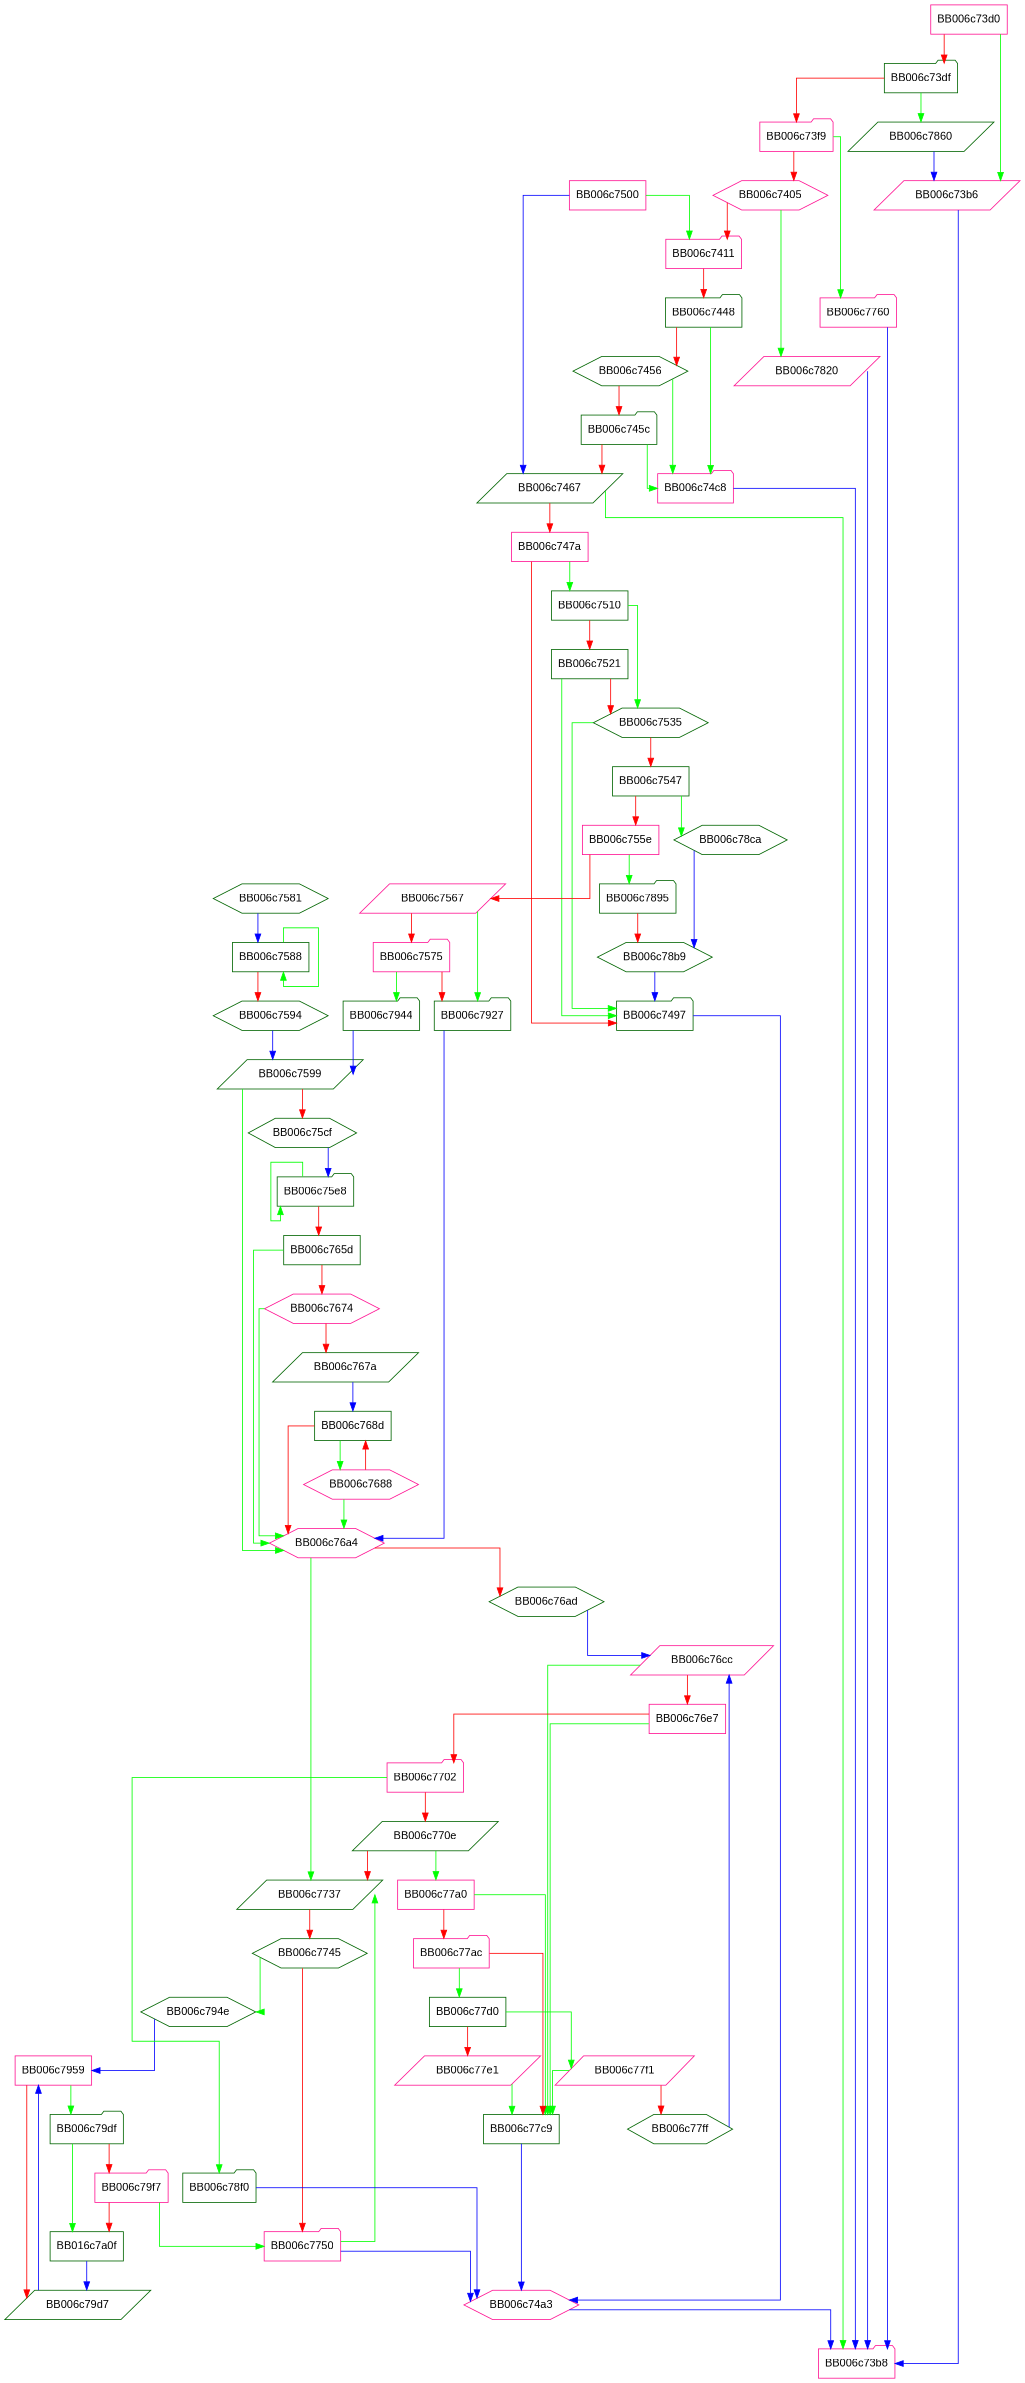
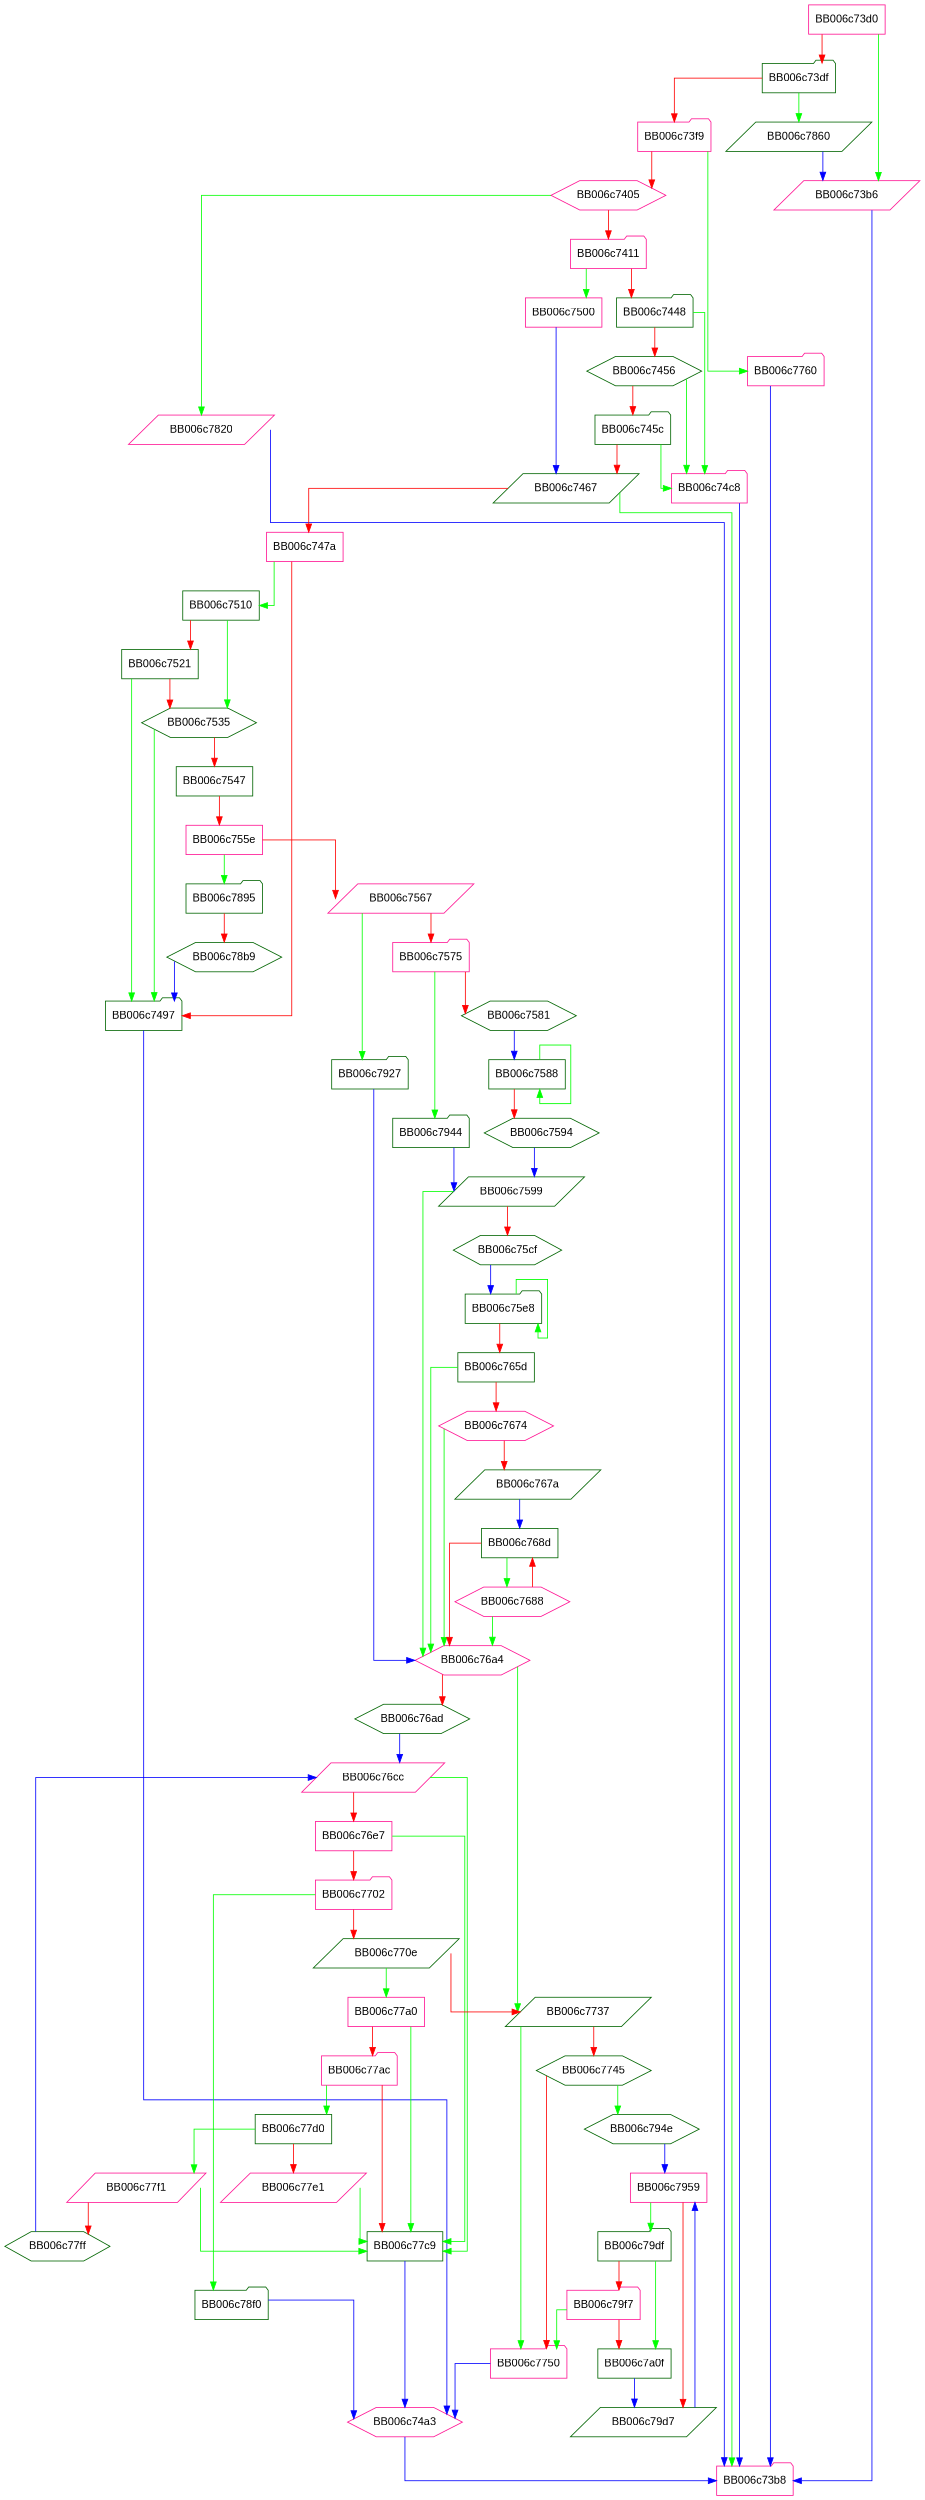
(685, 195) -> (586, 279)
(731, 840) -> none
(442, 982) -> (465, 989)
(375, 2089) -> (521, 2184)
(87, 2246) -> (634, 2364)
